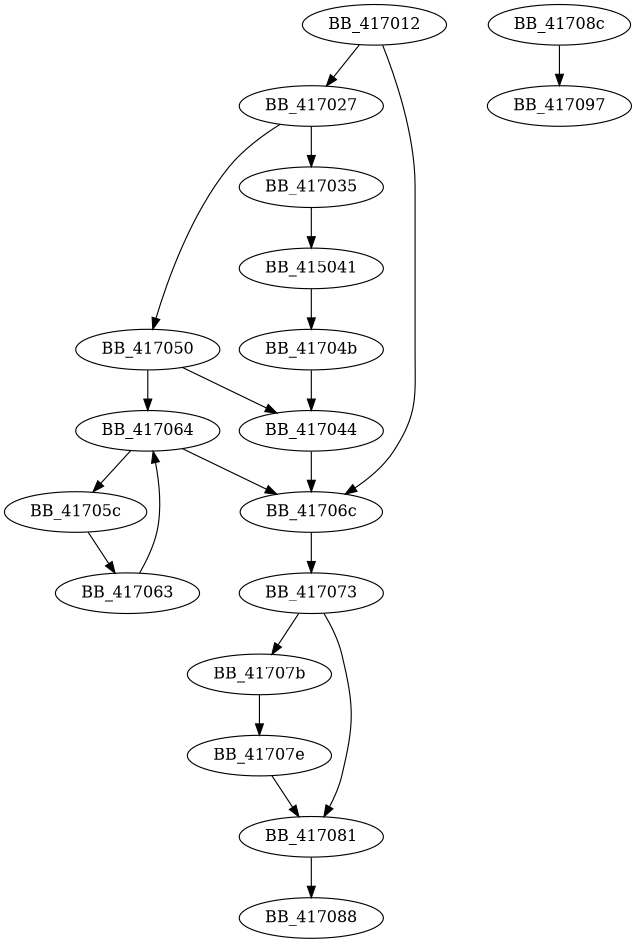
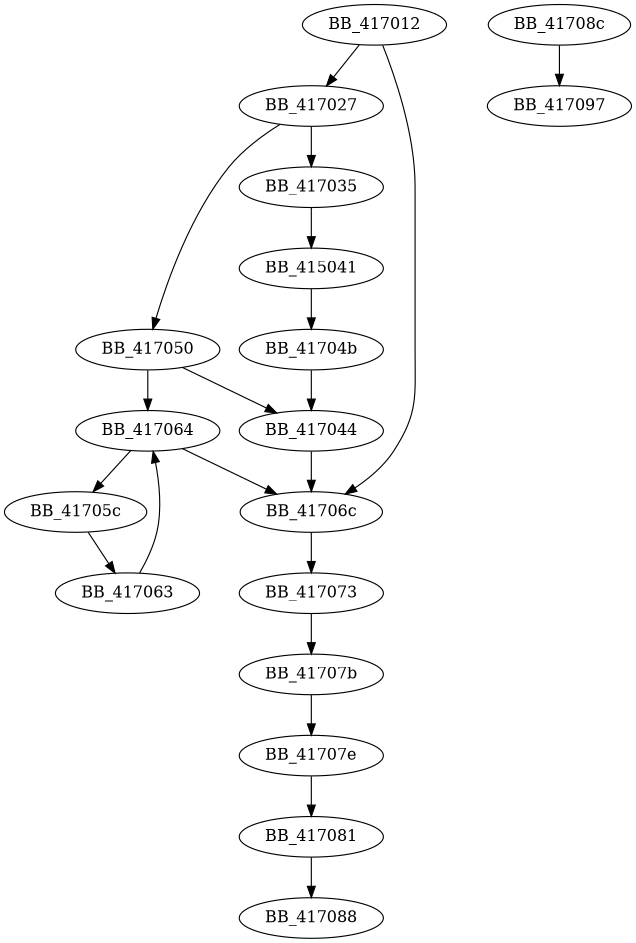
(351, 709) -> none
